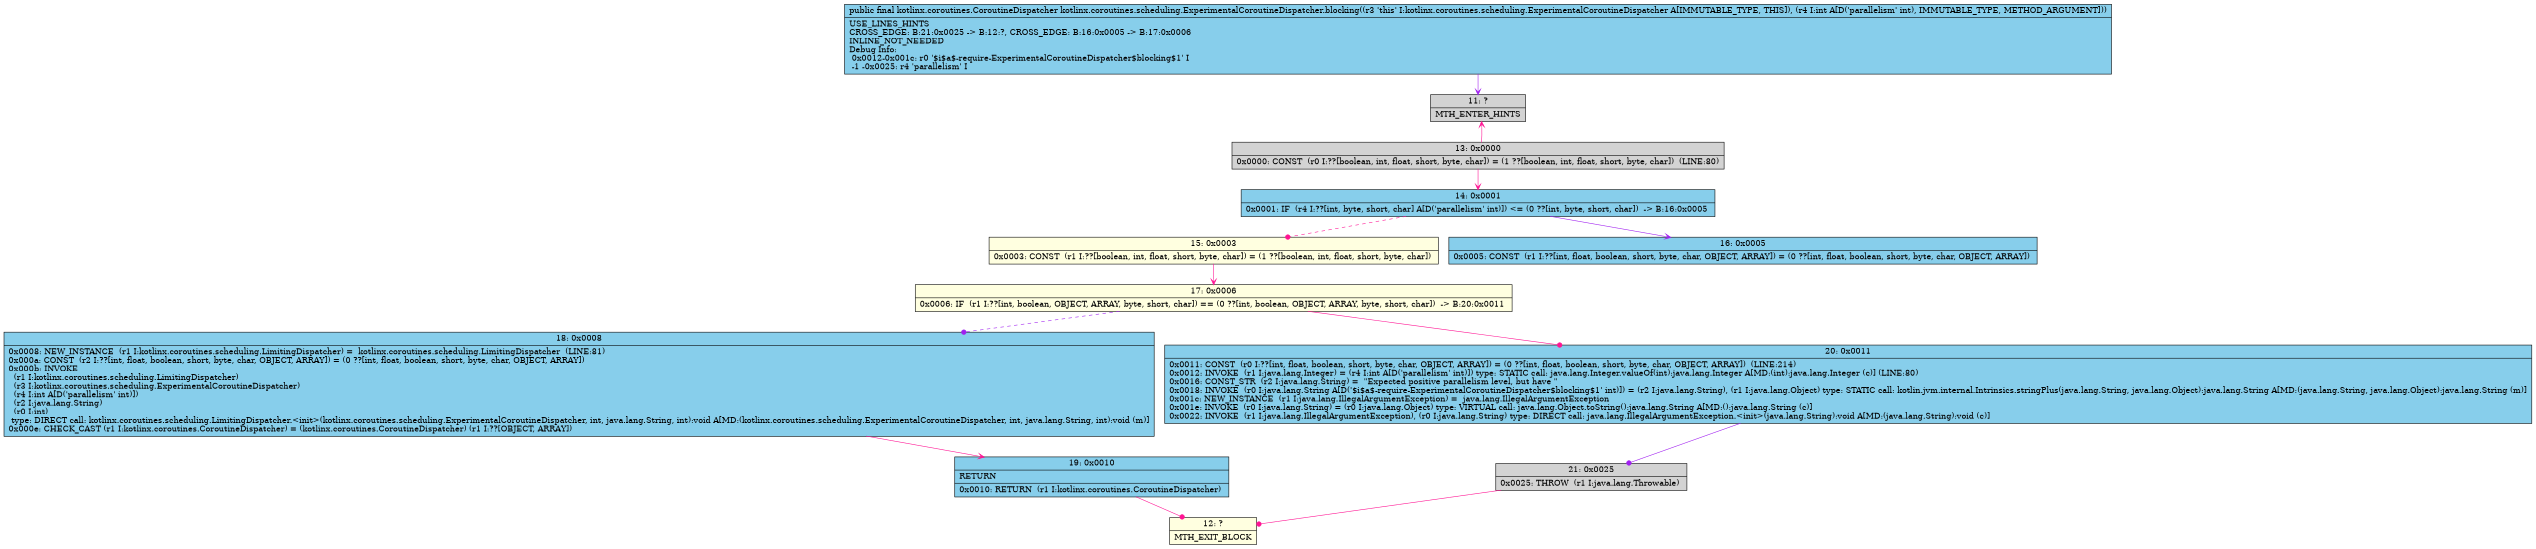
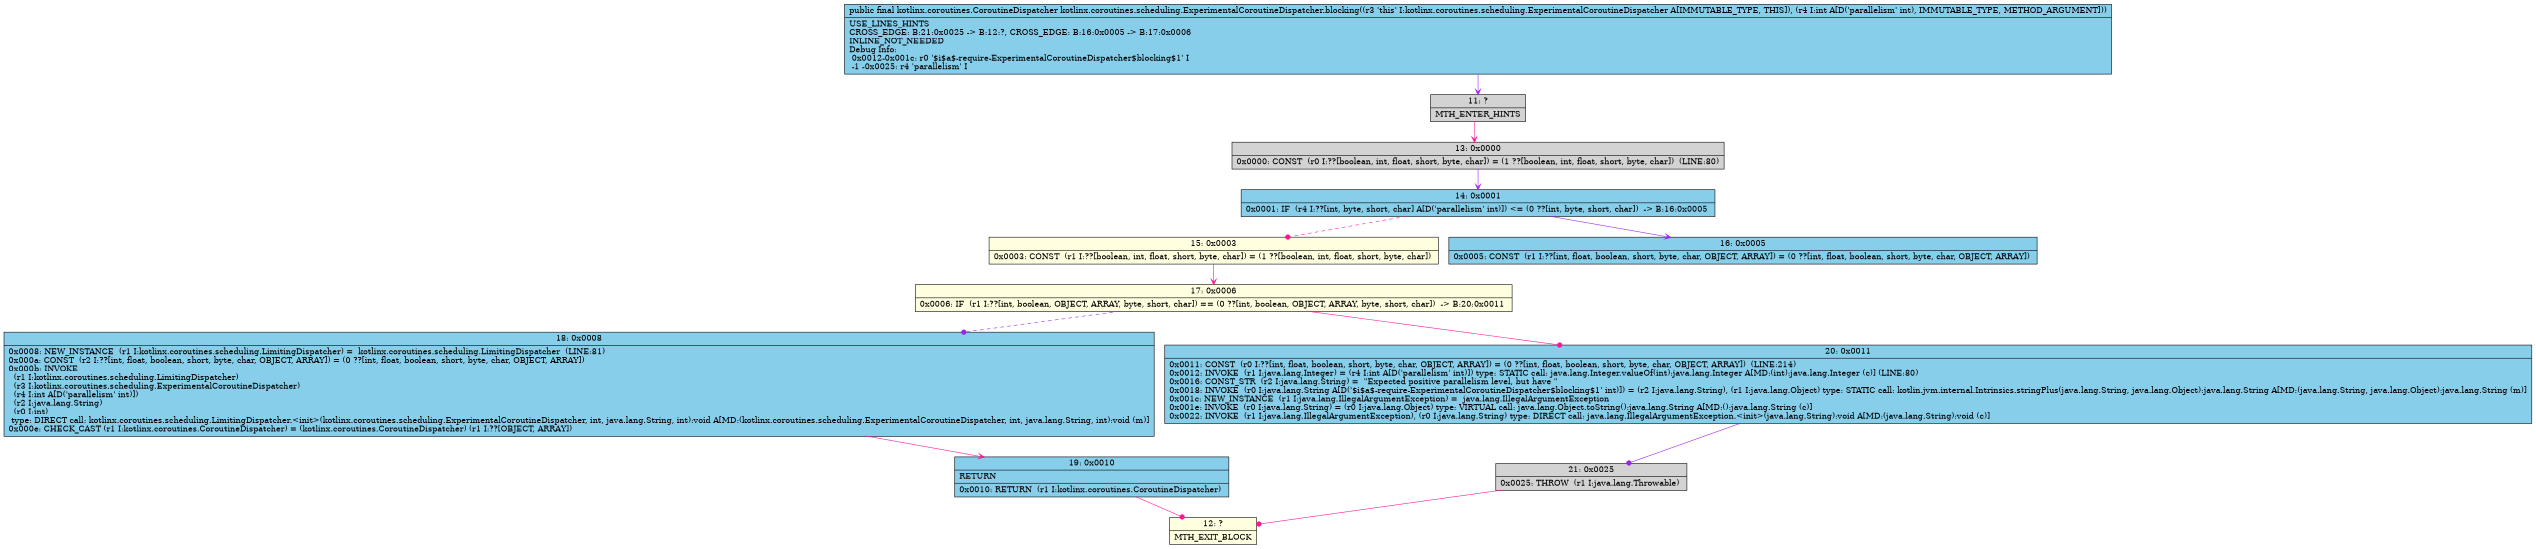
(1482, 135) -> (1474, 129)
(1478, 177) -> (1478, 177)
